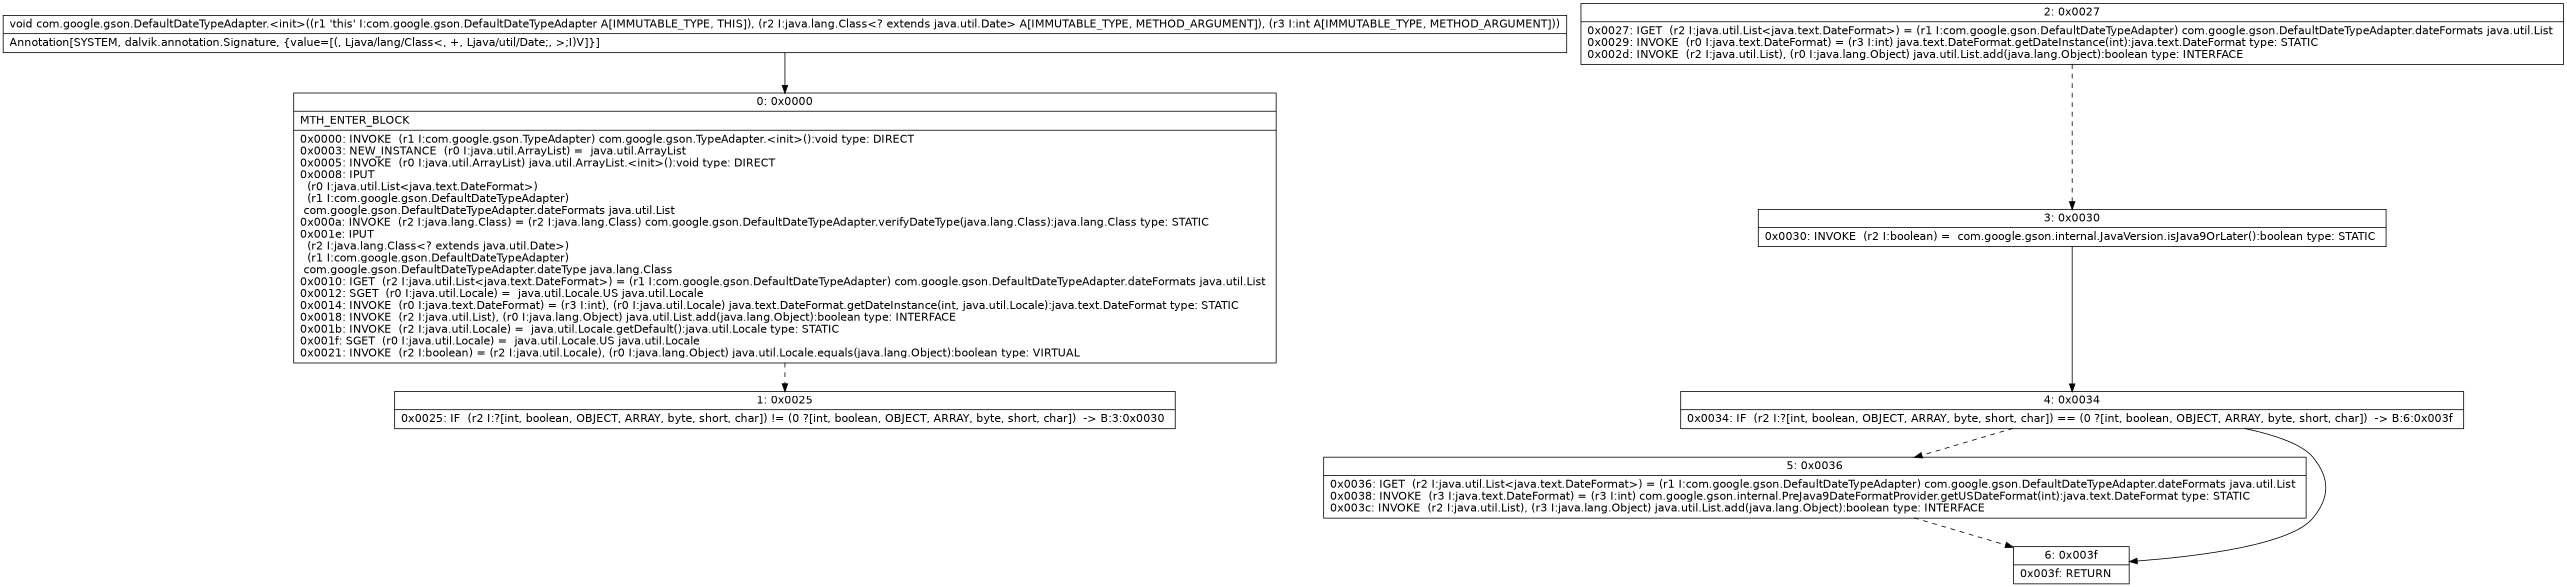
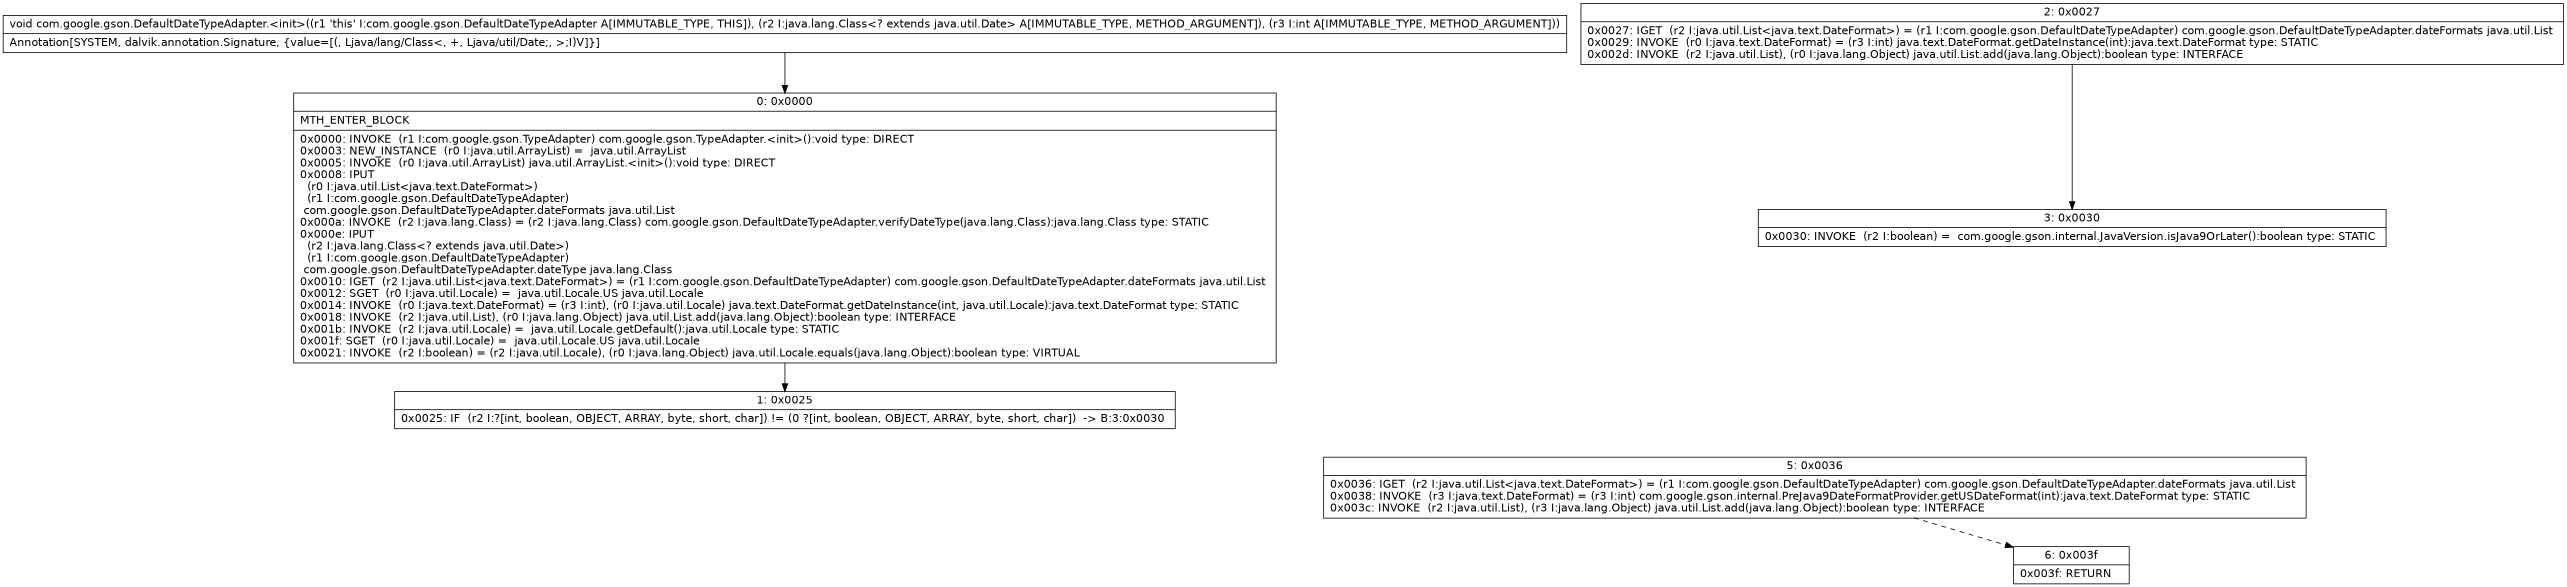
(2072, 133) -> (2072, 133)
(341, 234) -> (341, 234)
(785, 373) -> (785, 373)
(2072, 410) -> none
